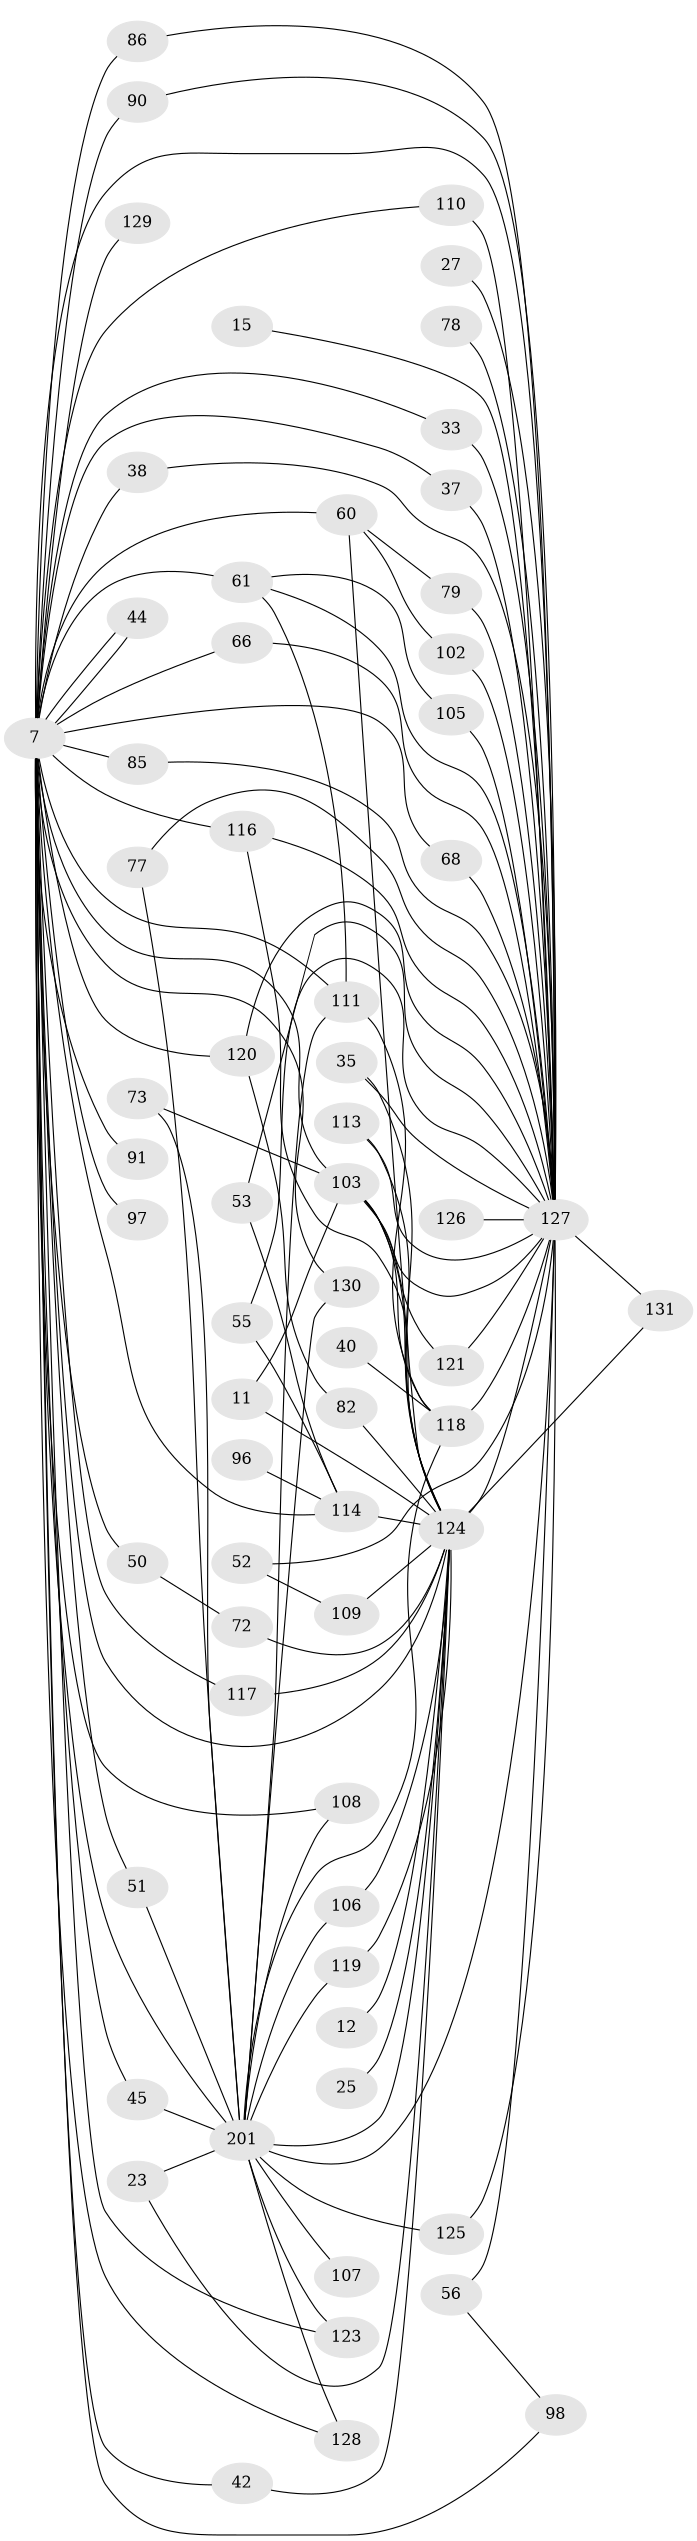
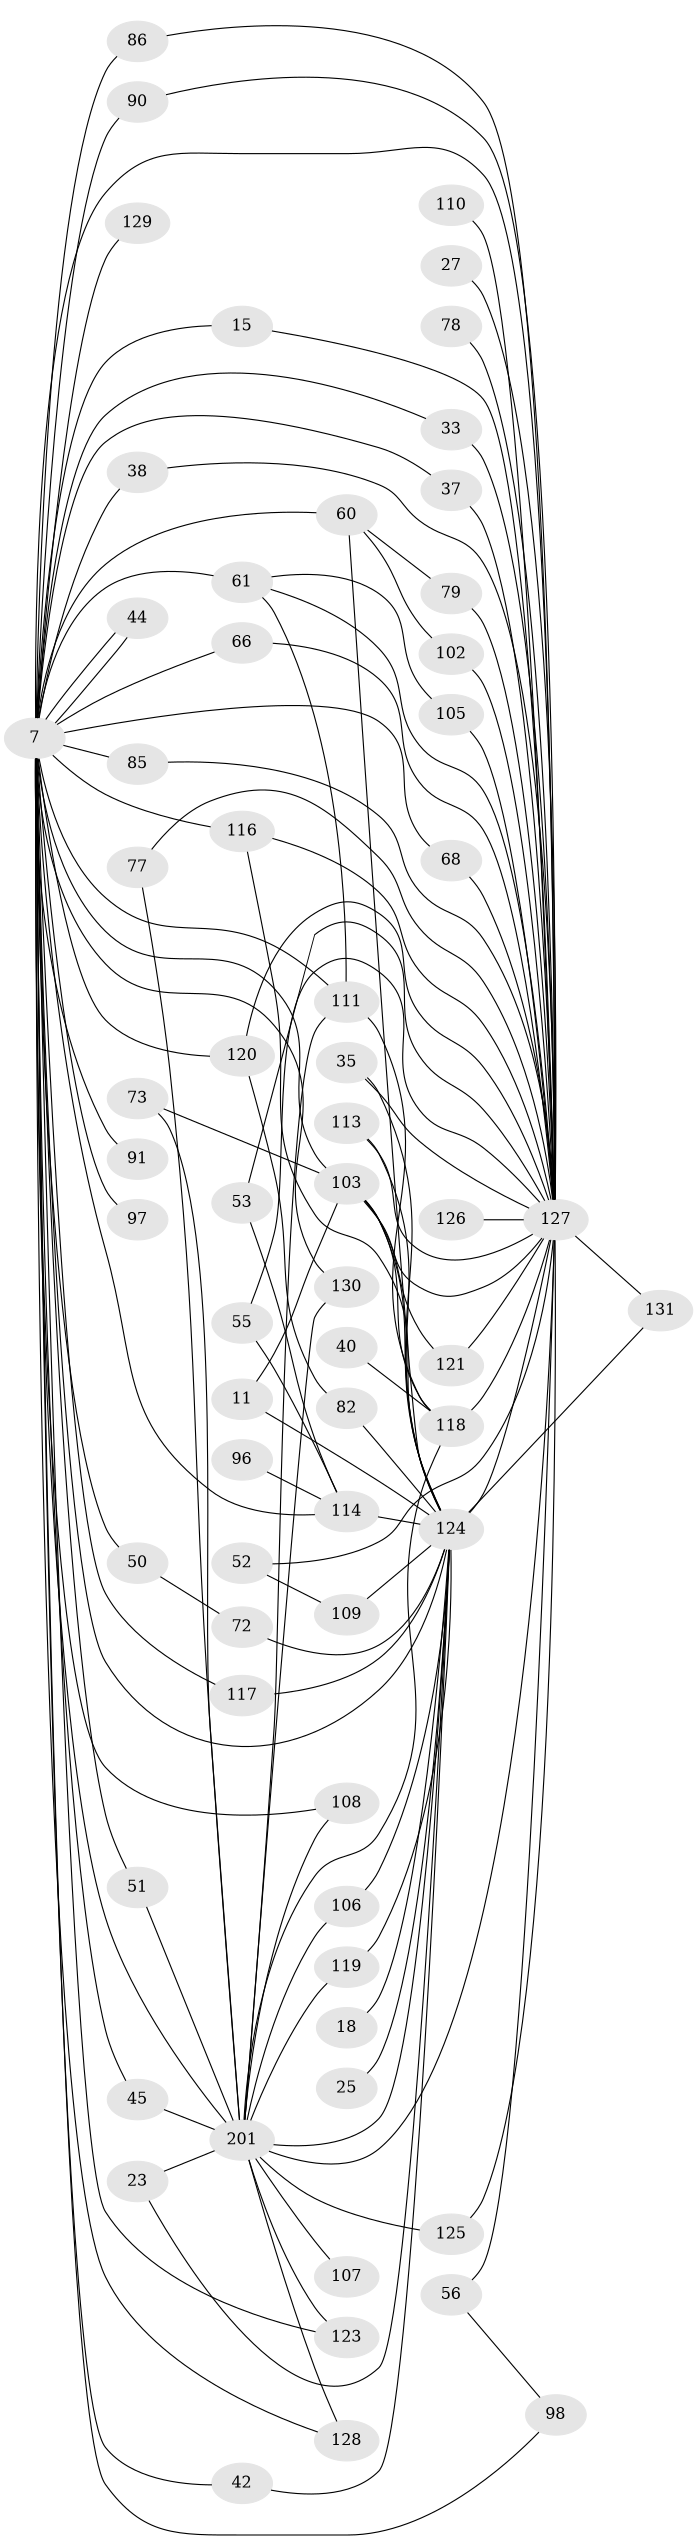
(93, 353) -> (74, 432)
(347, 2028) -> (347, 2028)
